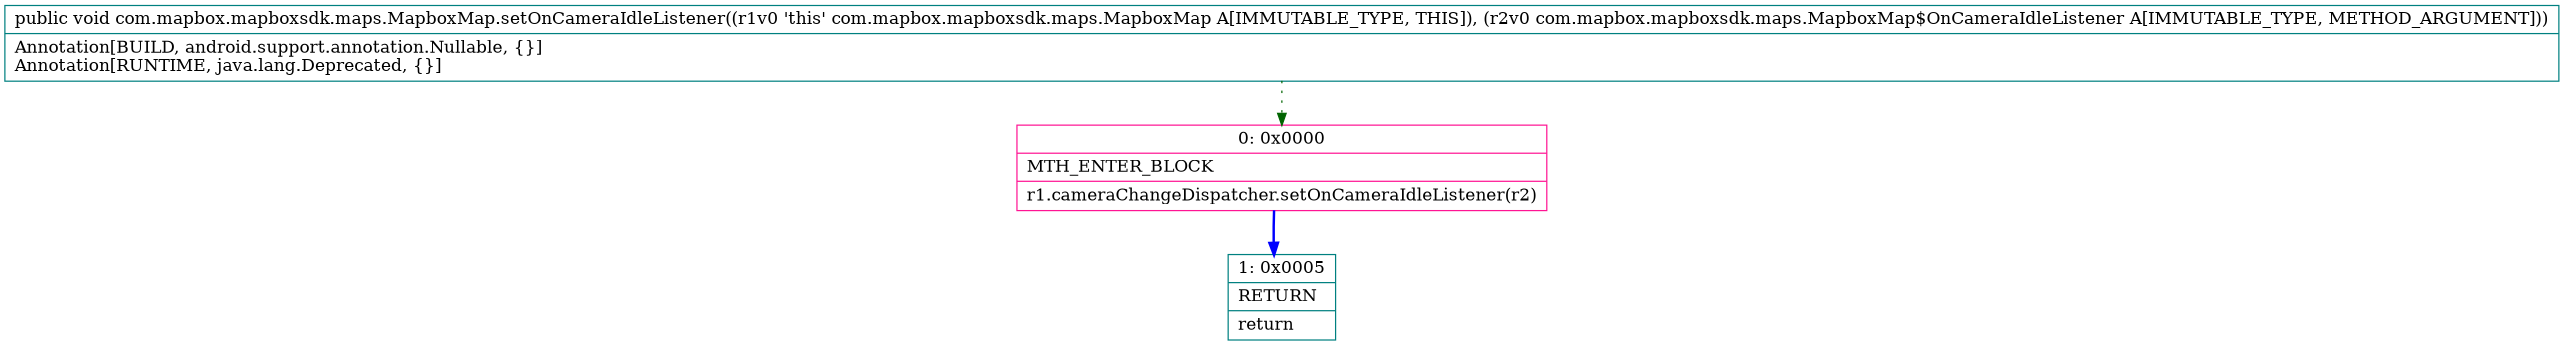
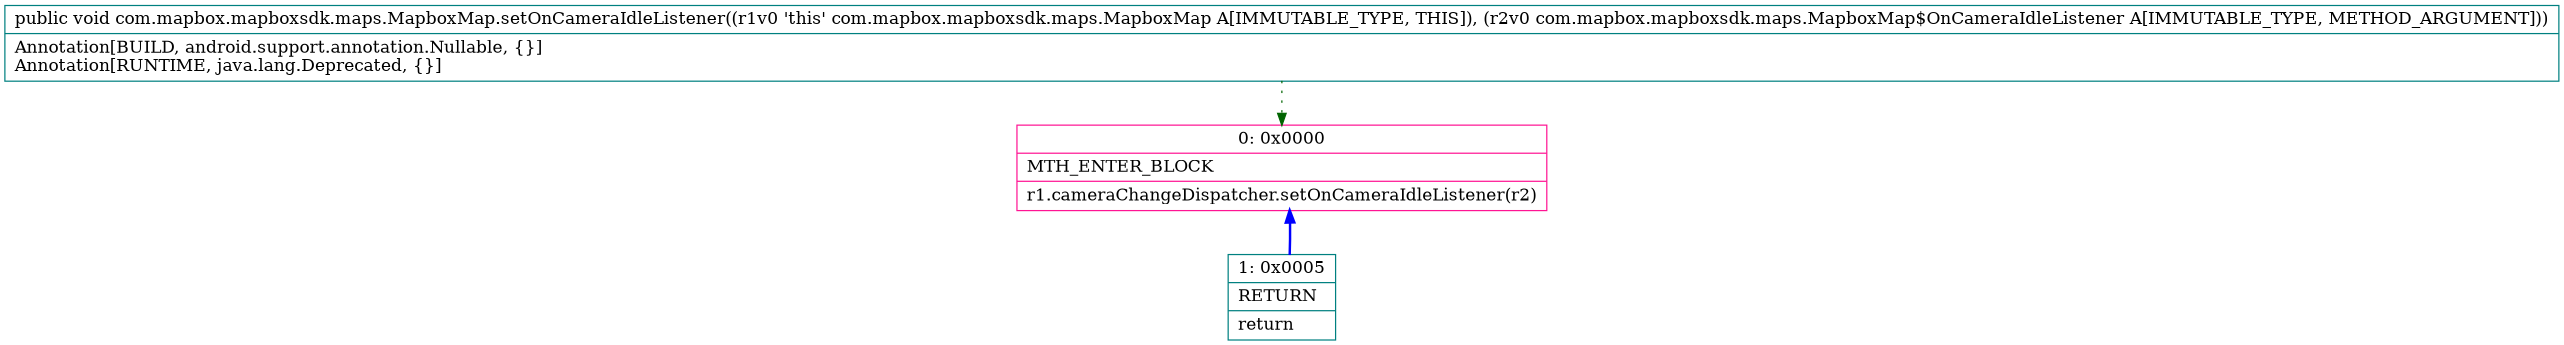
(1274, 226) -> (1290, 239)
